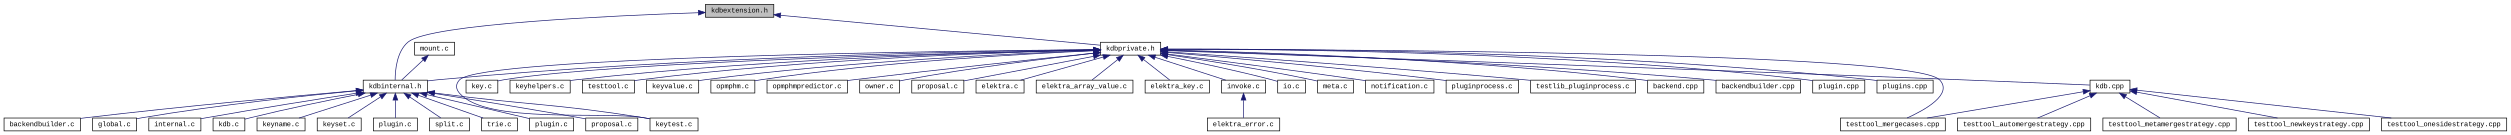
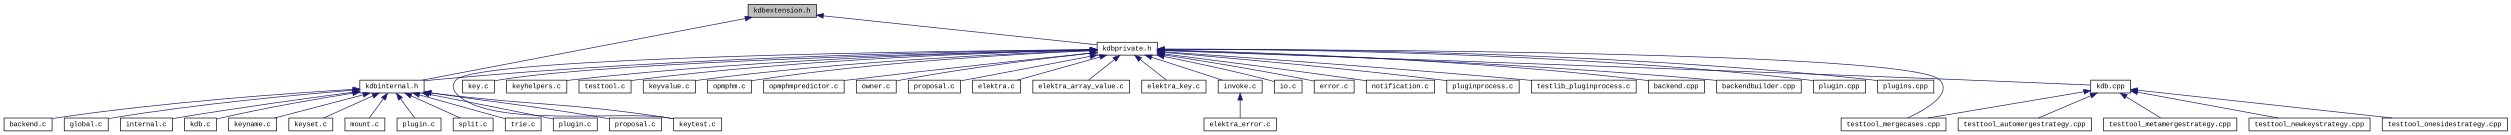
(412, 70) -> (376, 108)
(1336, 87) -> (1334, 87)
(42, 124) -> (28, 124)
